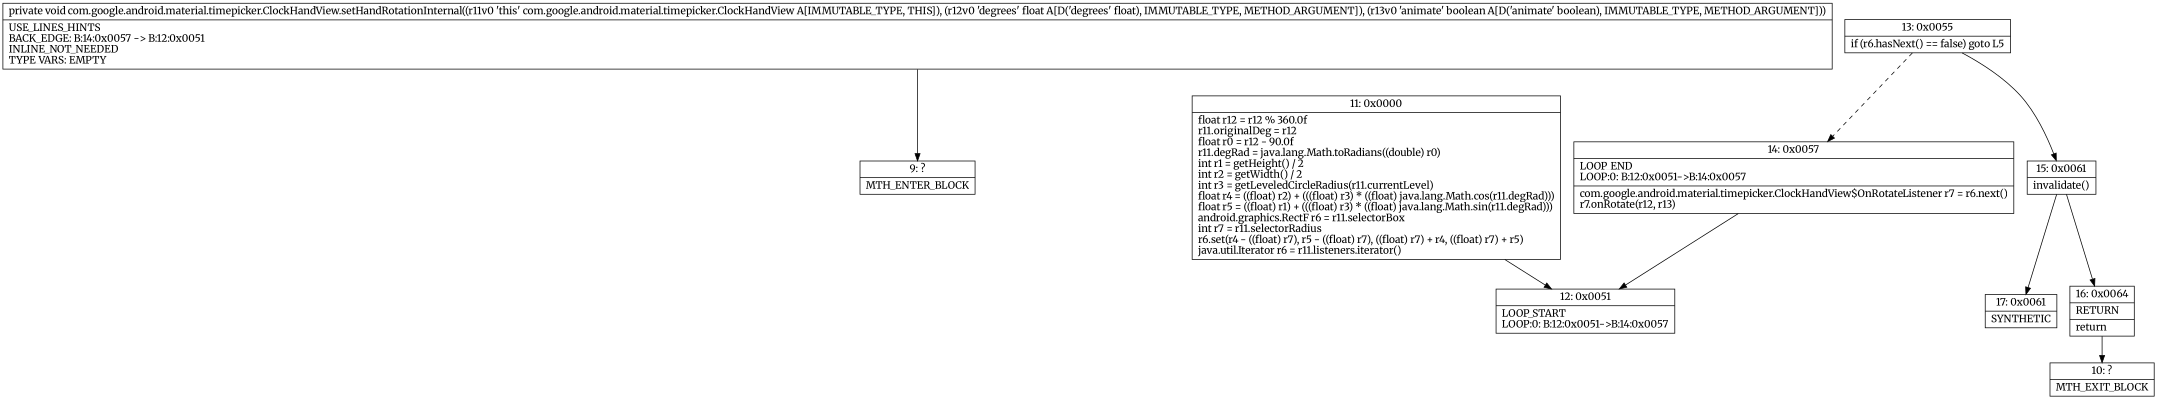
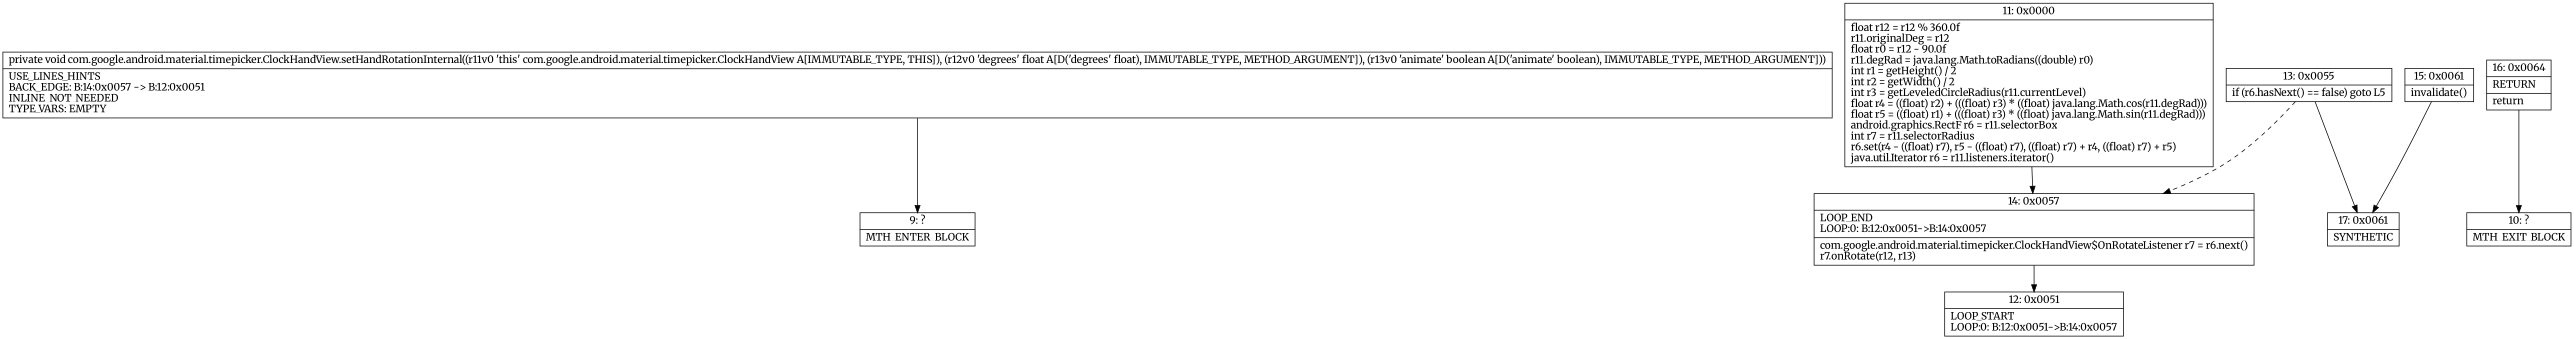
(2019, 94) -> (2335, 154)
(2079, 237) -> none
(1525, 272) -> (2032, 176)
